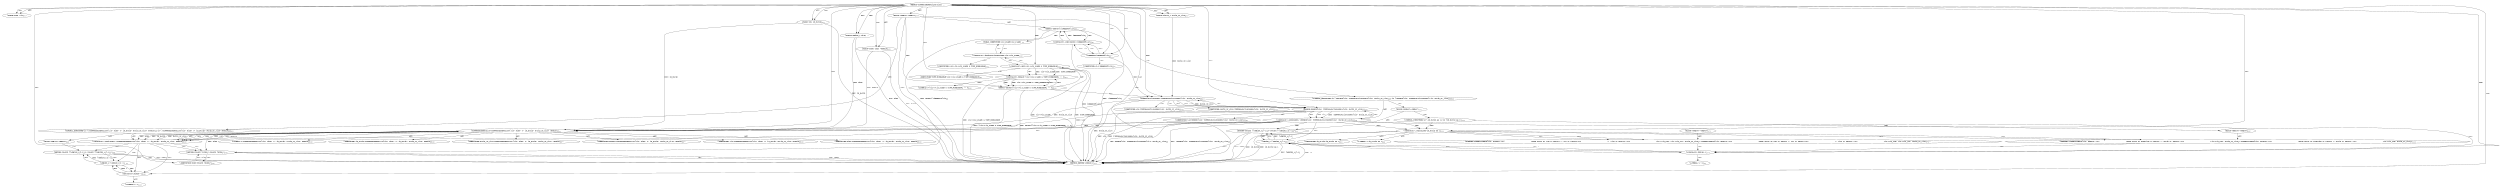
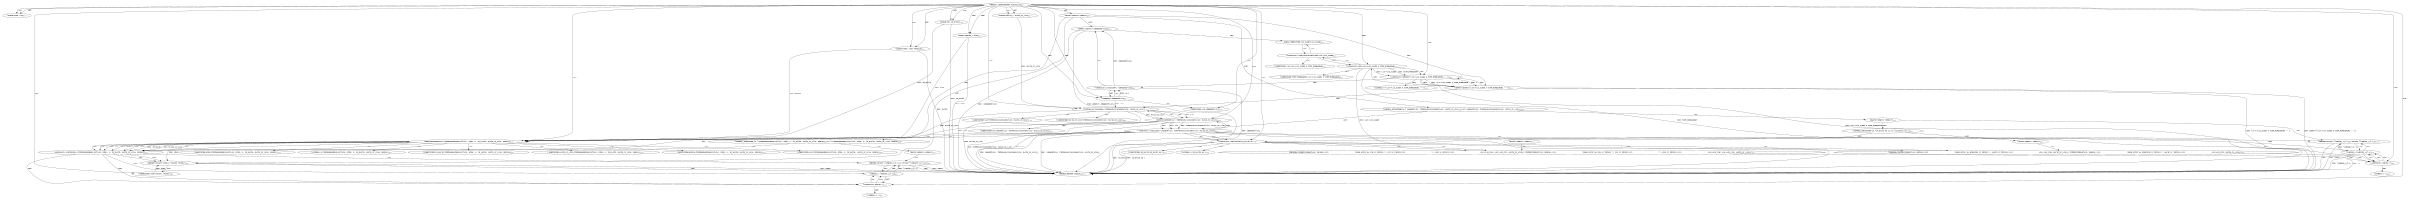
(1086, 33) -> (1274, 83)
(1132, 91) -> (1253, 11)
